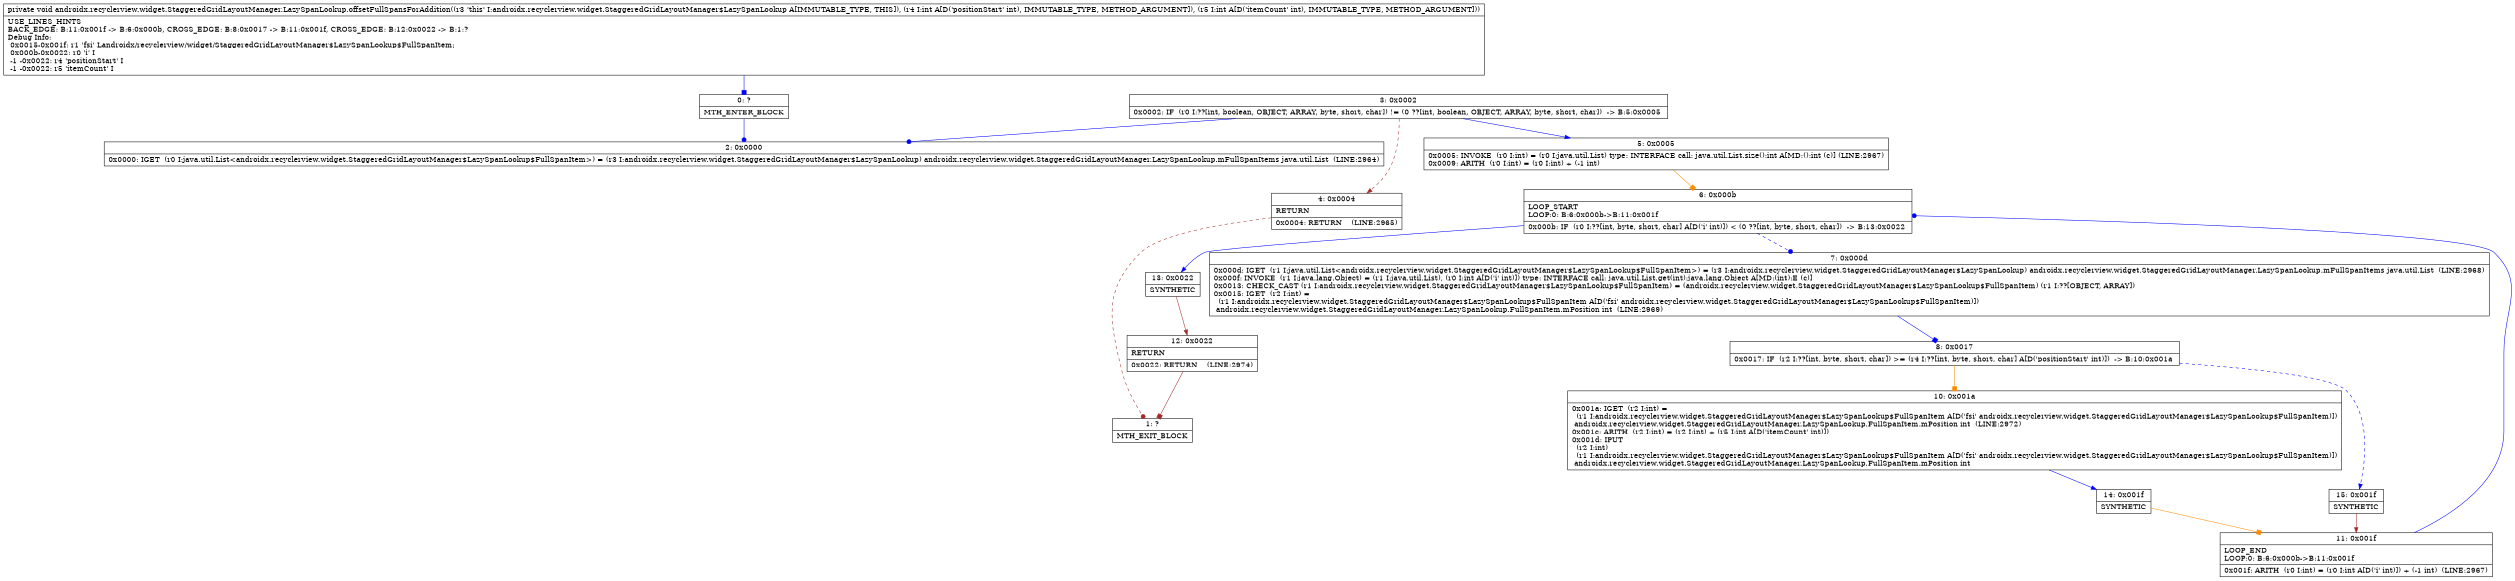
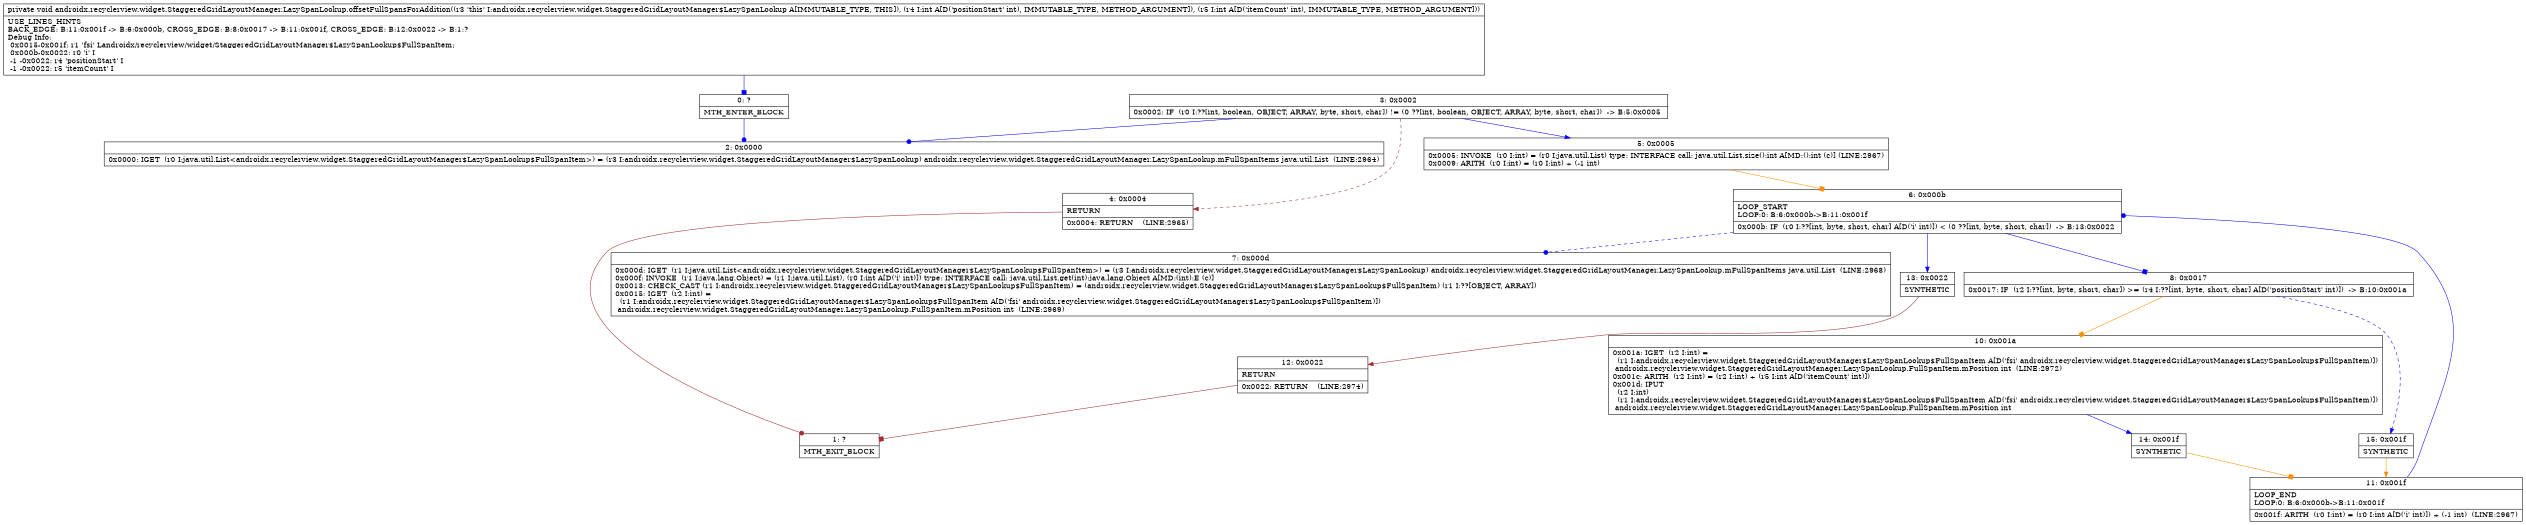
(1128, 267) -> (681, 231)
(1915, 327) -> (2074, 252)
(2356, 520) -> (2386, 465)
